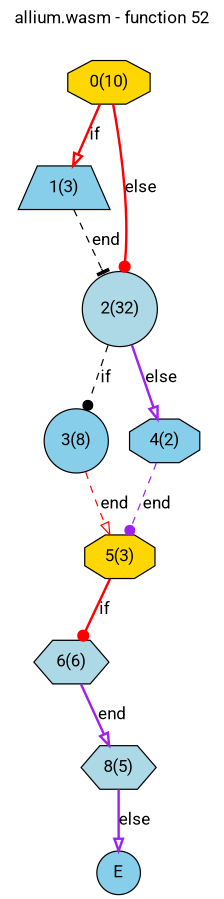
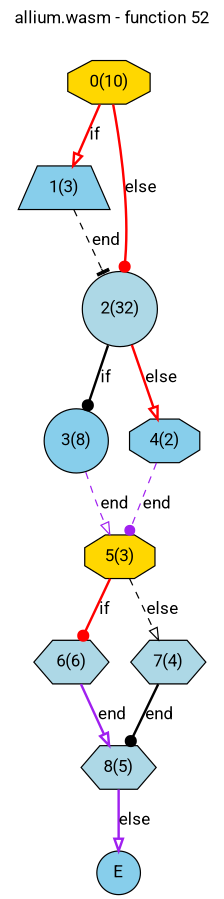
(99, 373) -> (99, 373)
(143, 376) -> (143, 376)
(95, 498) -> (95, 498)
none -> (168, 662)
